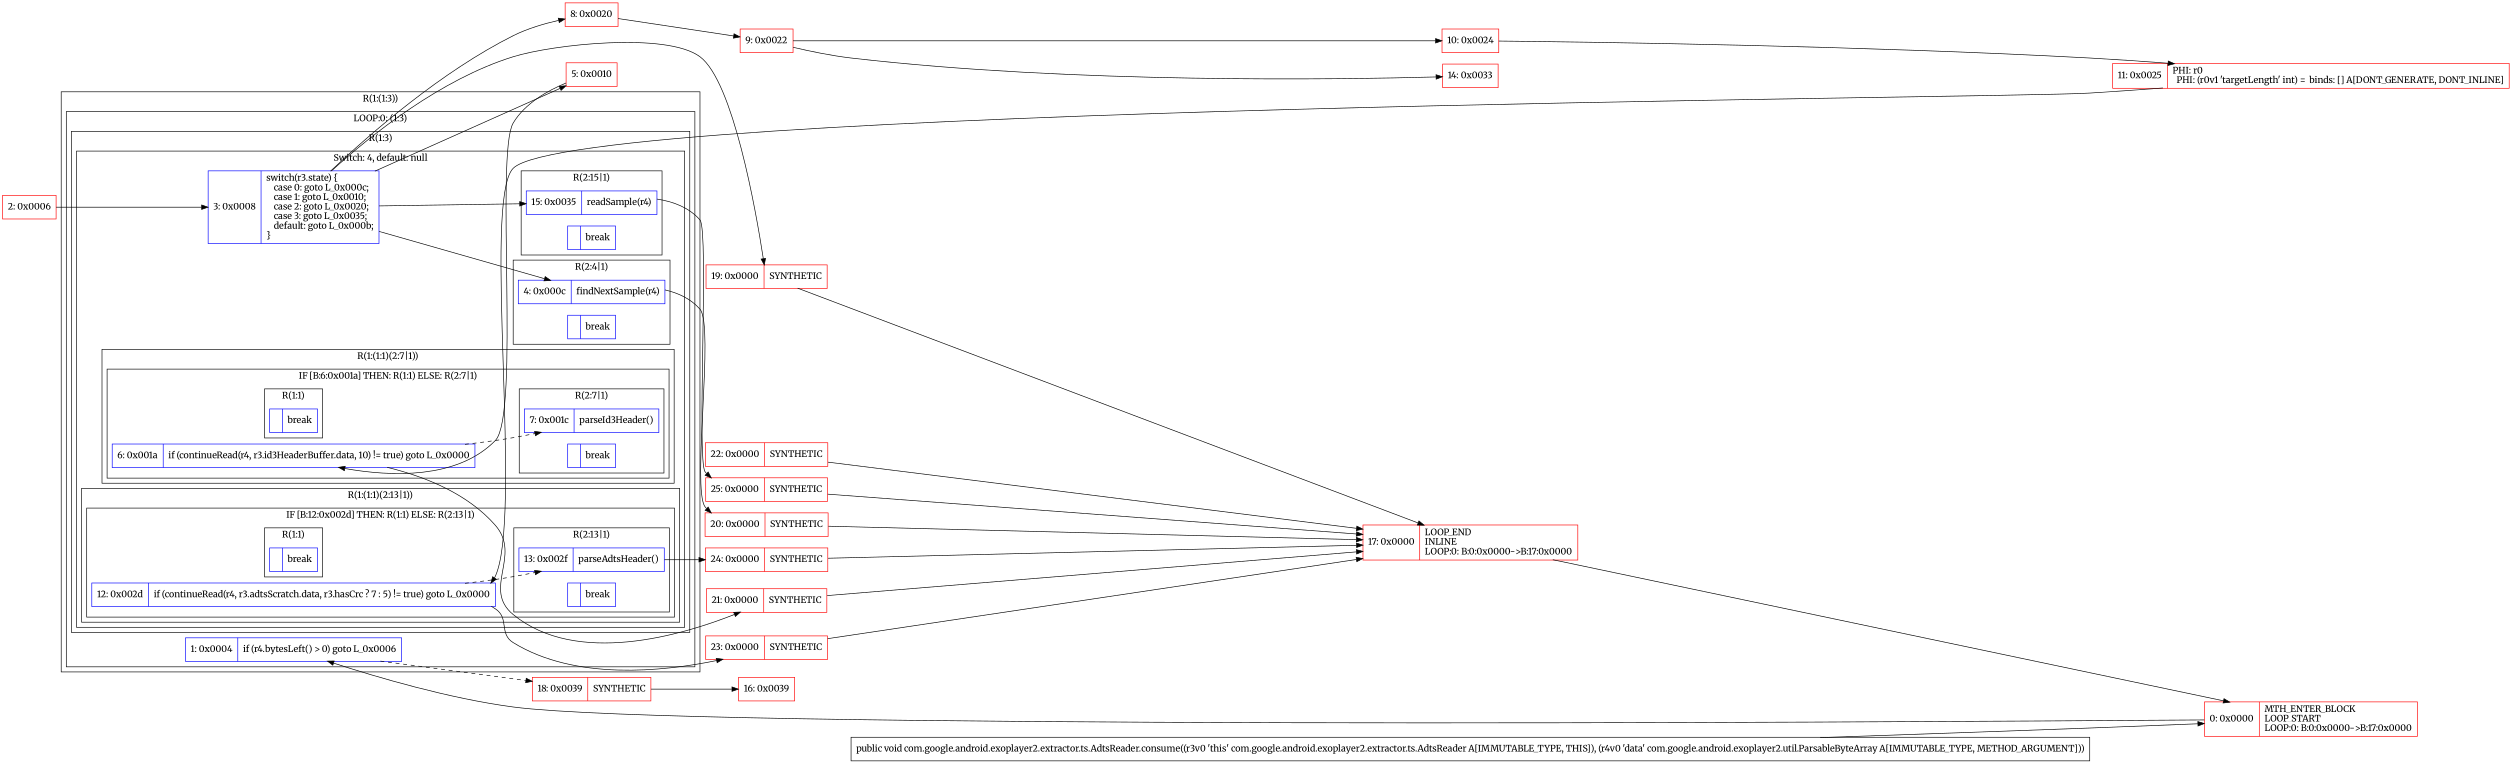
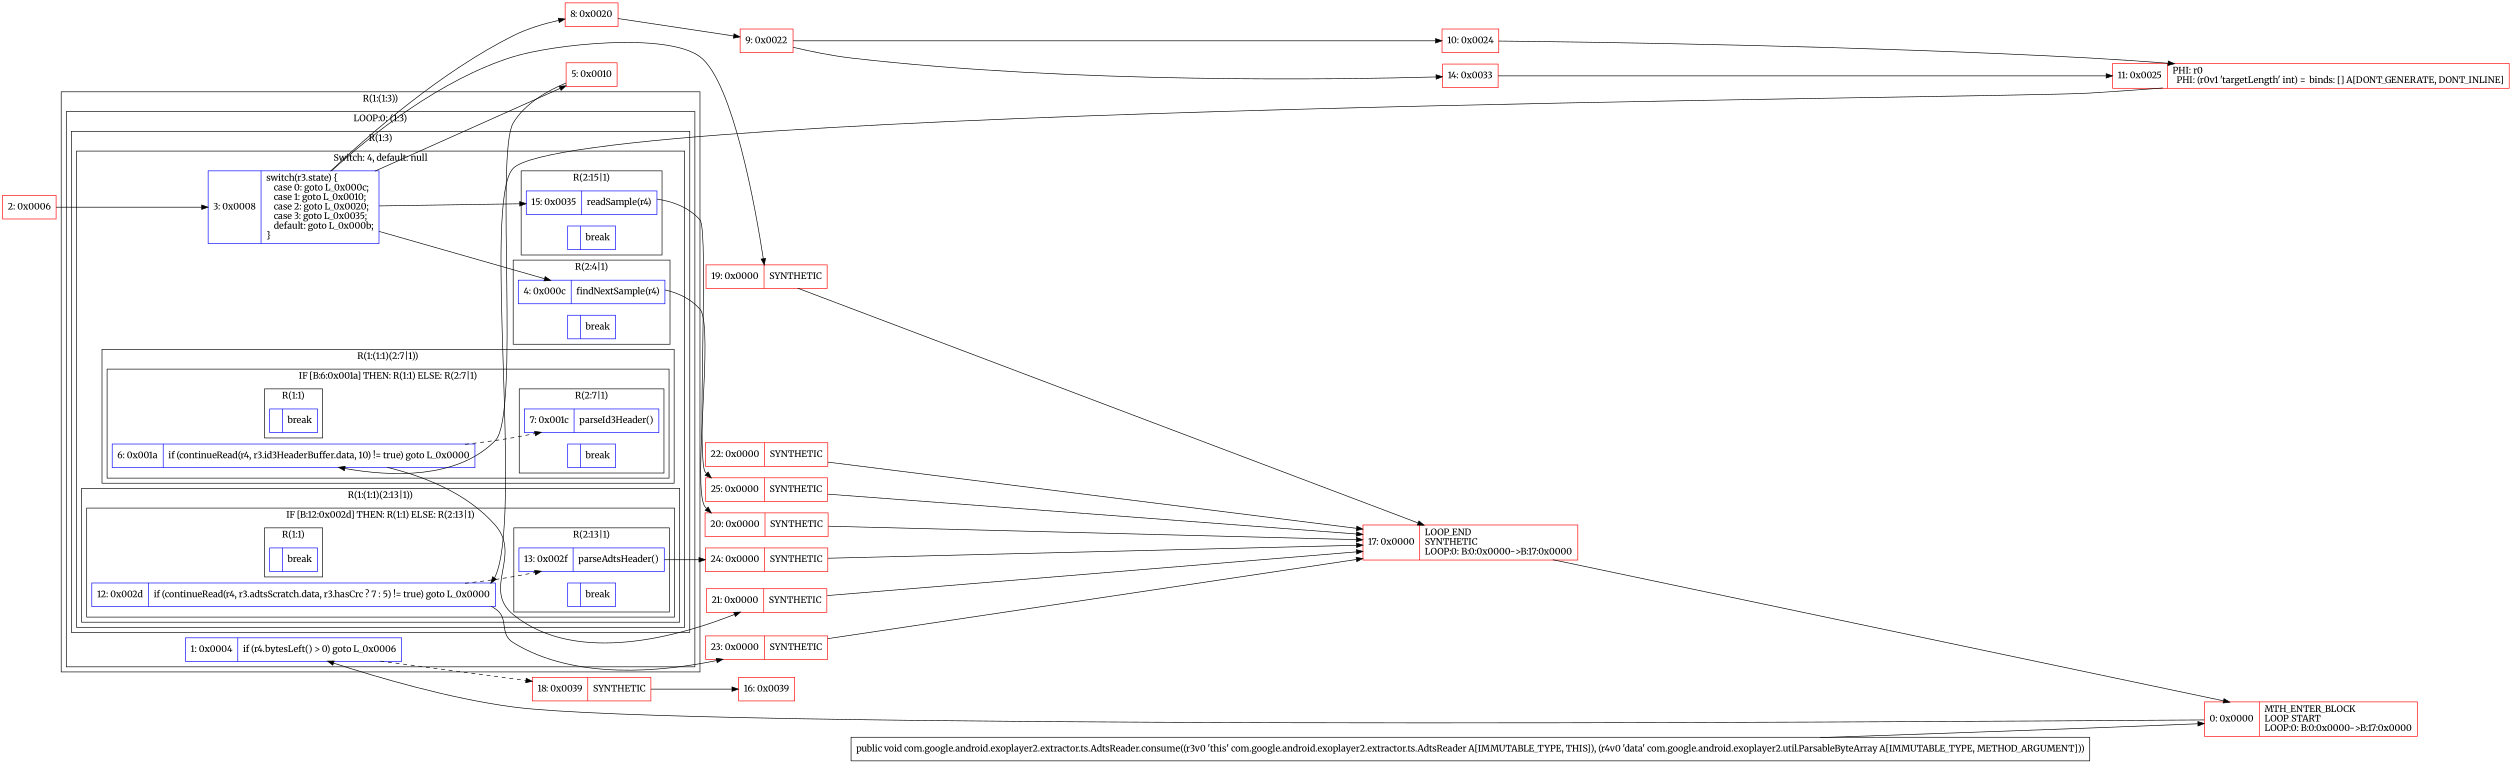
none -> (1802, 76)
(1441, 542) -> (1451, 542)
